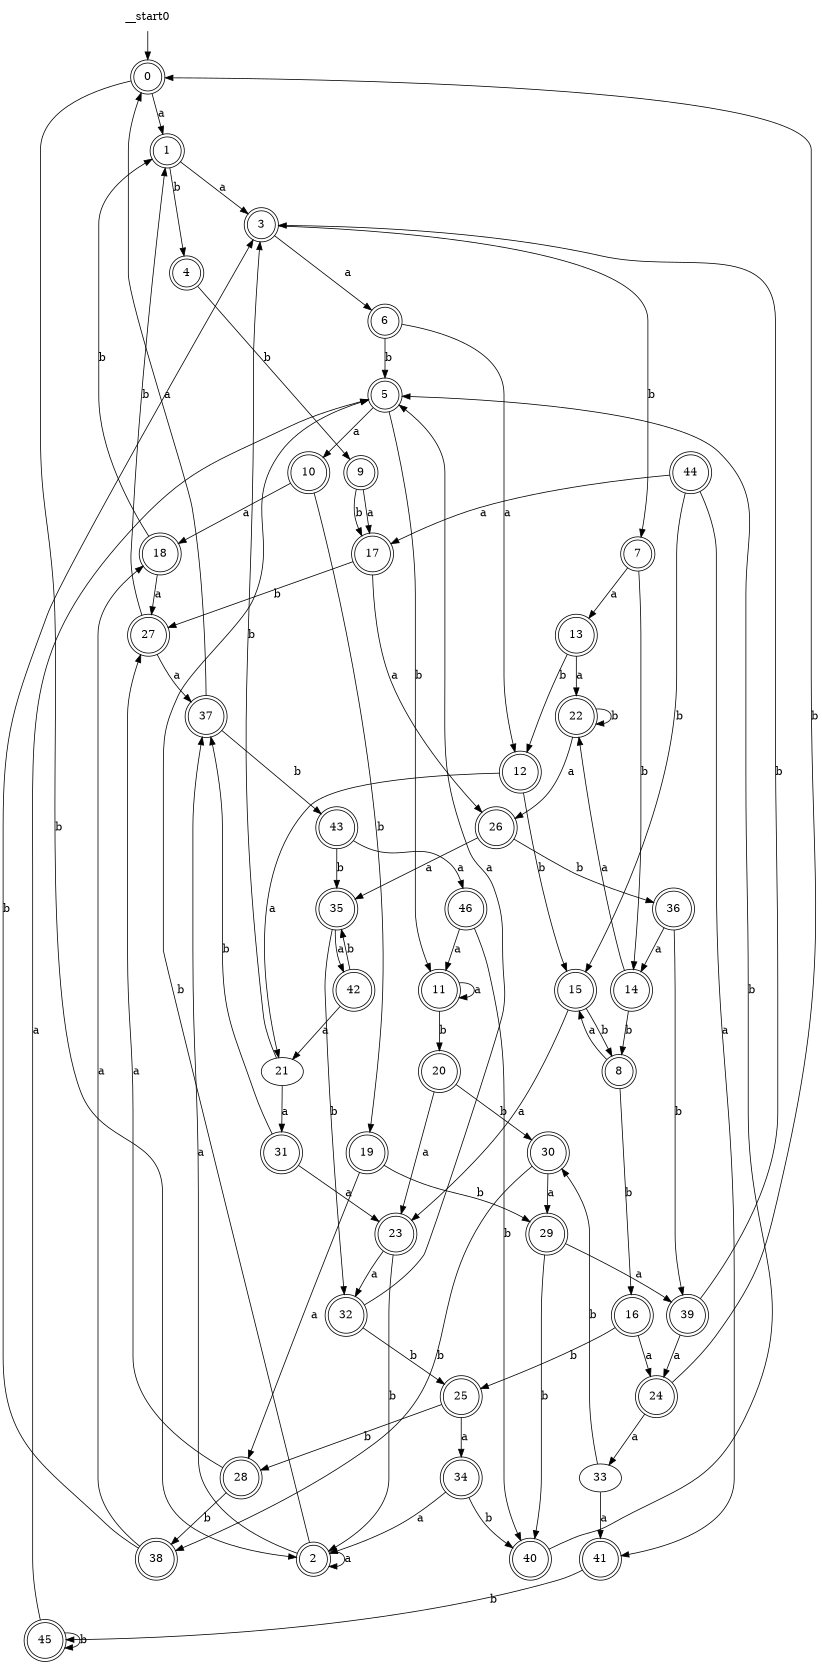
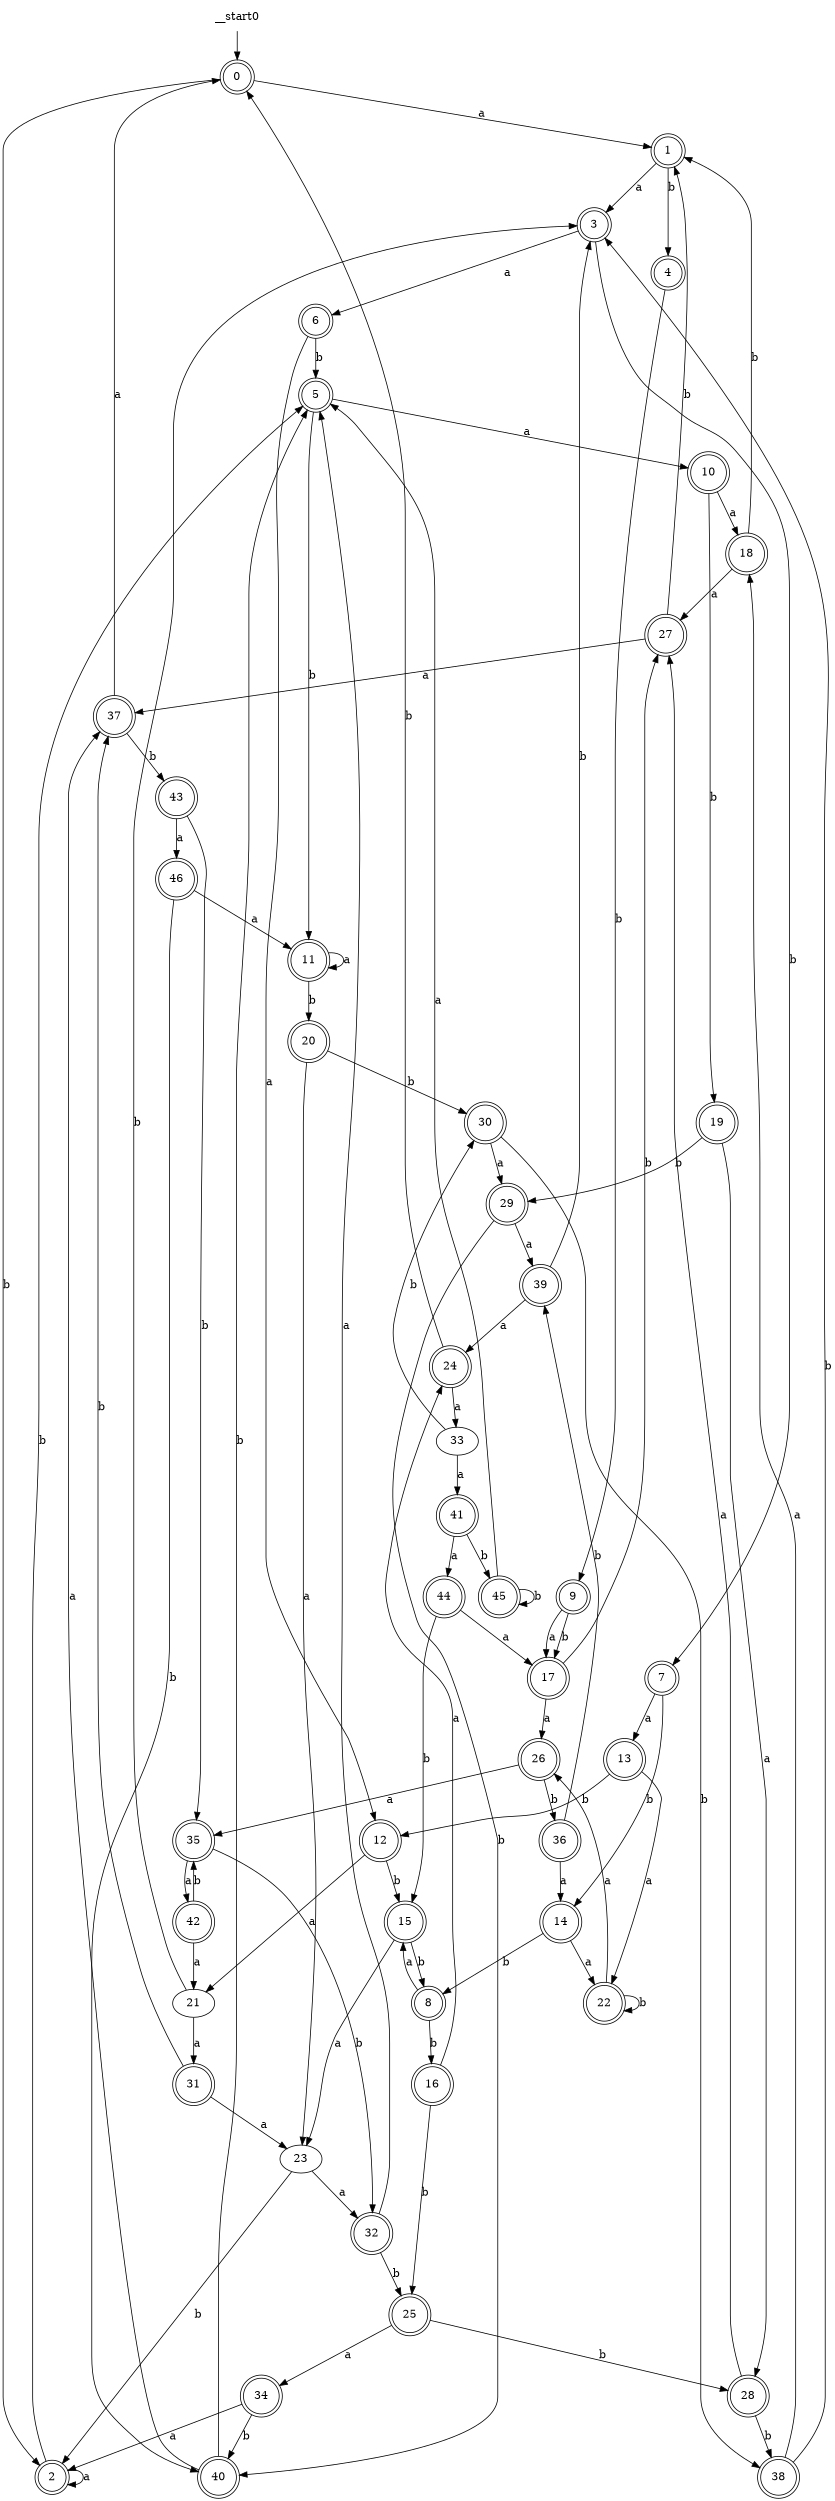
(724, 1054) -> (451, 1552)
(198, 1174) -> (69, 1614)
(396, 1234) -> (301, 2159)
